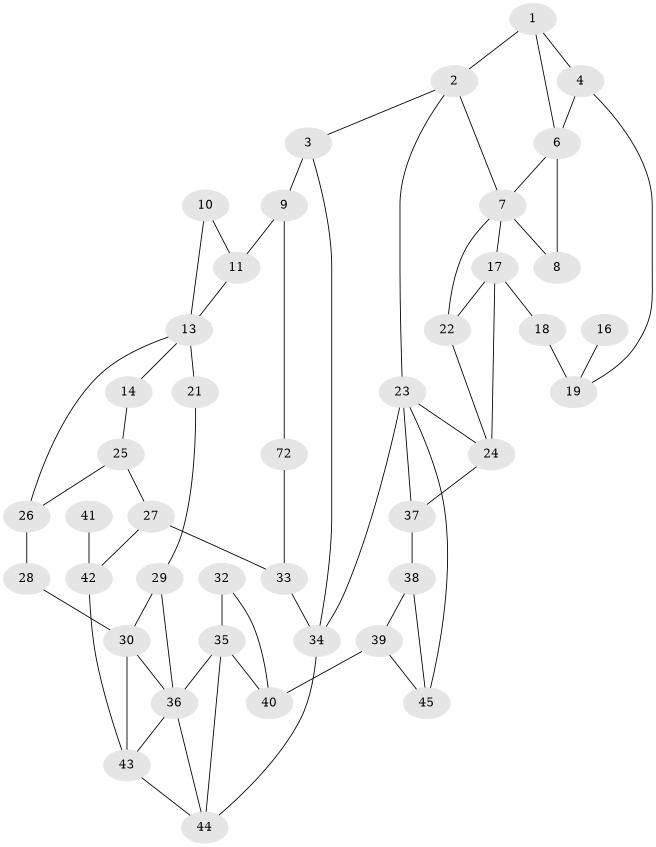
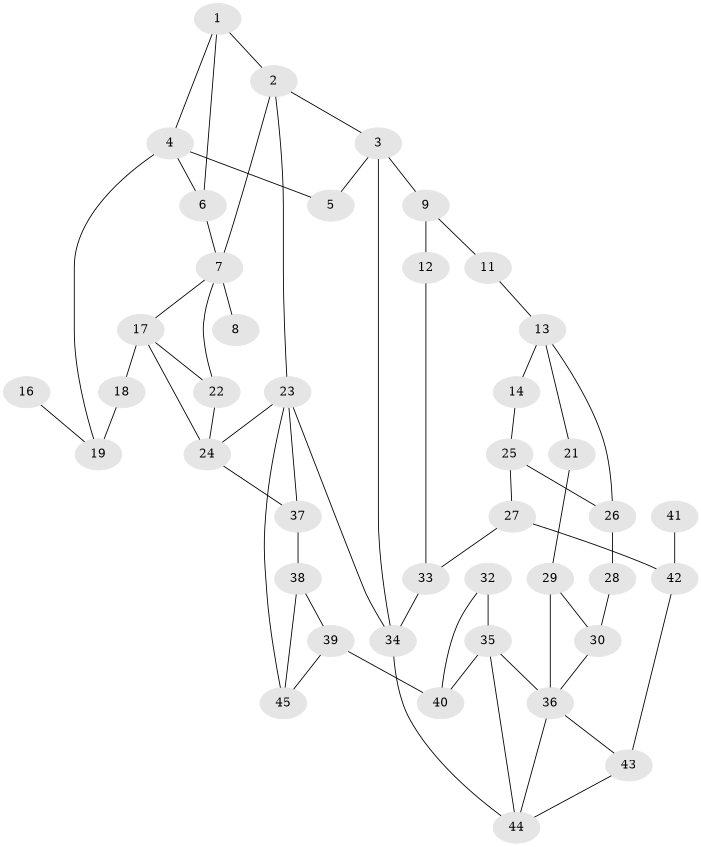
(206, 206) -> none
none -> (331, 206)
(557, 206) -> none
(284, 454) -> (426, 268)
(127, 703) -> none
